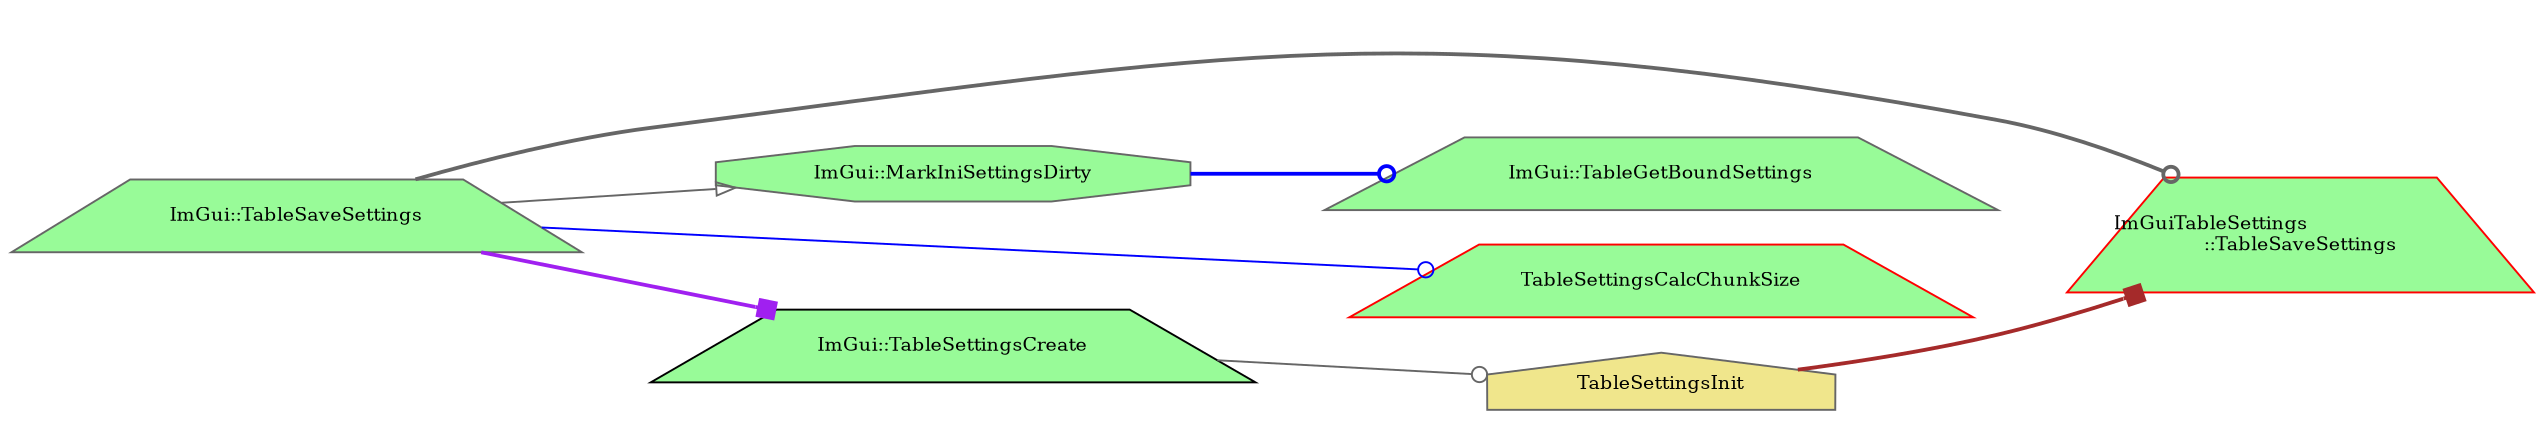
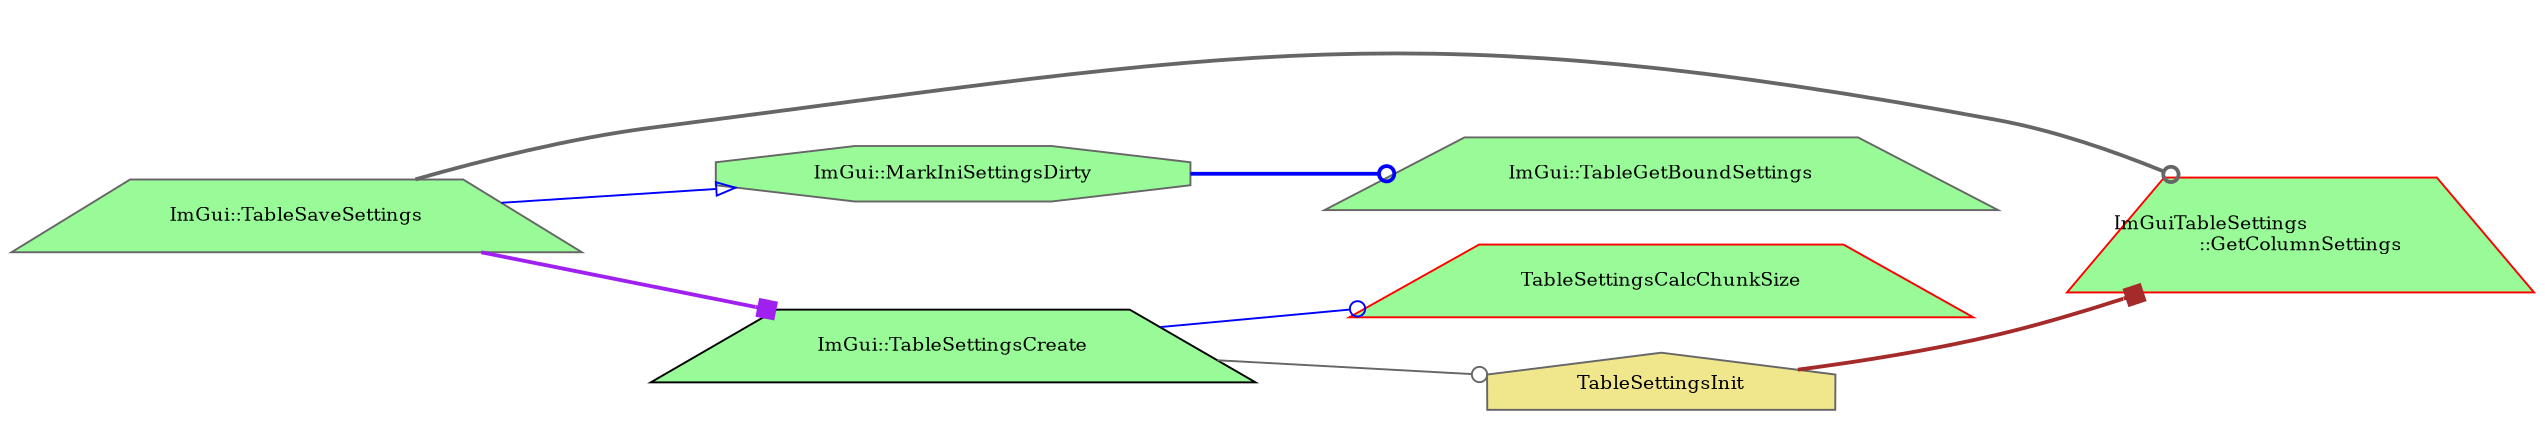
(609, 196) -> (609, 196)
(2300, 235) -> (2300, 235)
(980, 248) -> (1255, 318)
